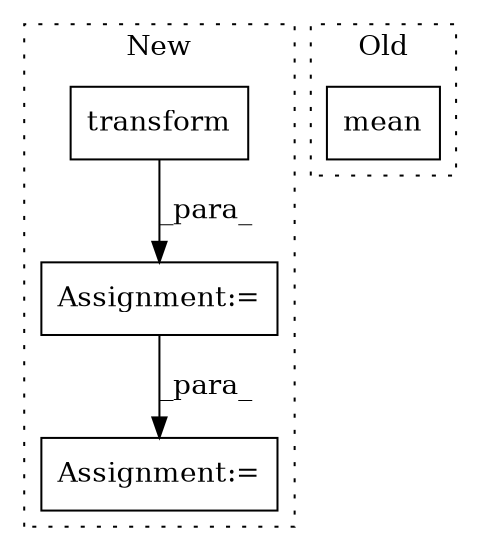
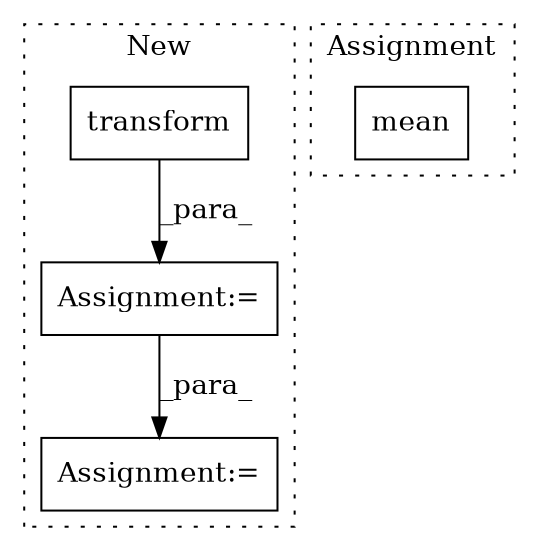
(383, 47) -> (413, 47)
